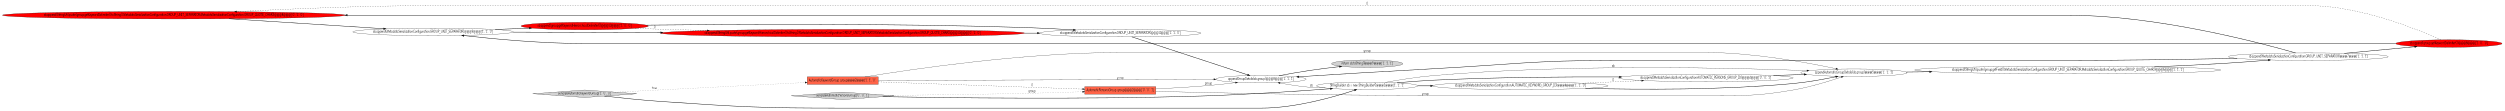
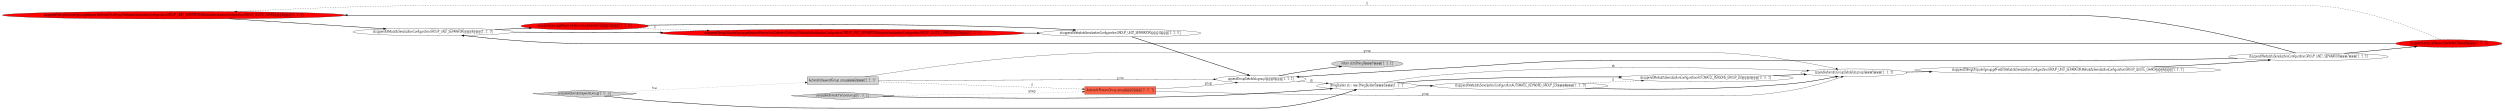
(843, 81) -> (843, 81)
(1303, 87) -> (1312, 82)
